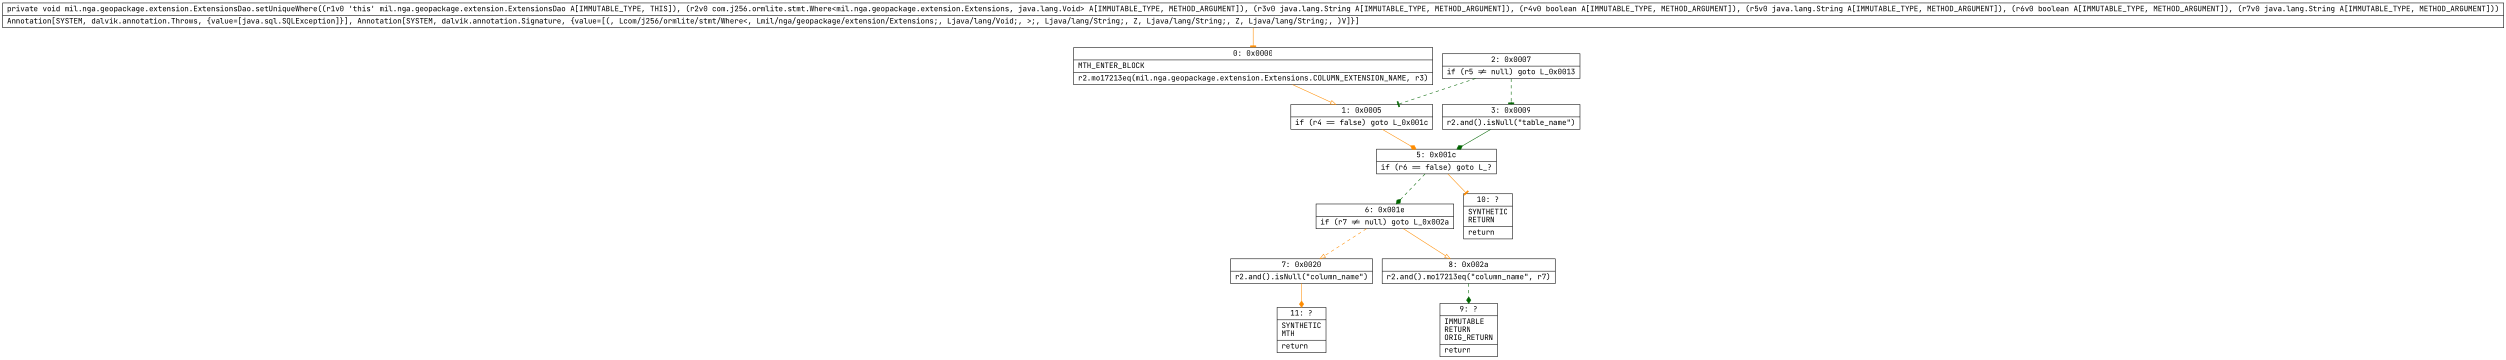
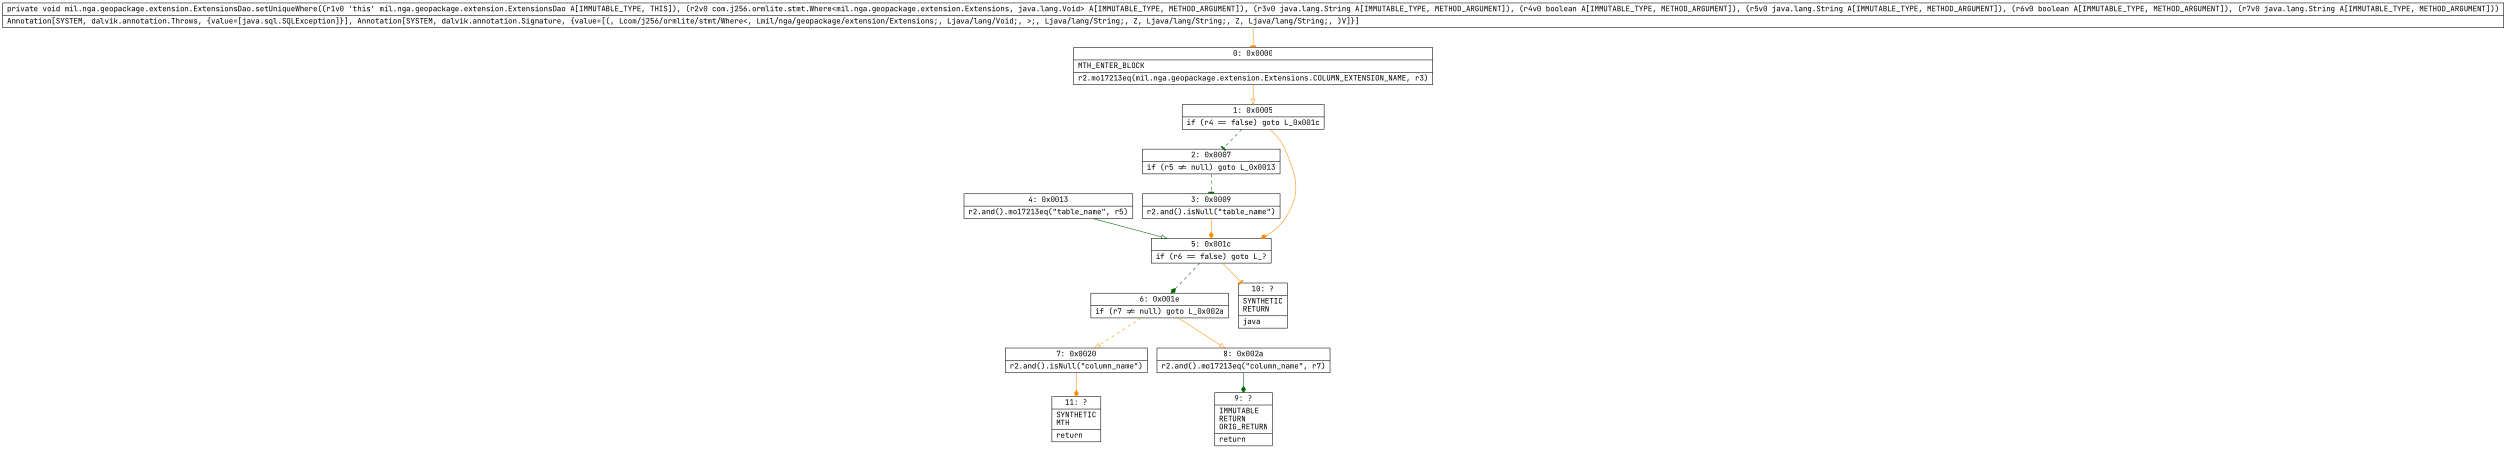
(1438, 91) -> (1233, 138)
(1477, 138) -> (1211, 225)
none -> (1048, 206)
(1481, 232) -> (1252, 322)
(1469, 290) -> (1244, 379)
